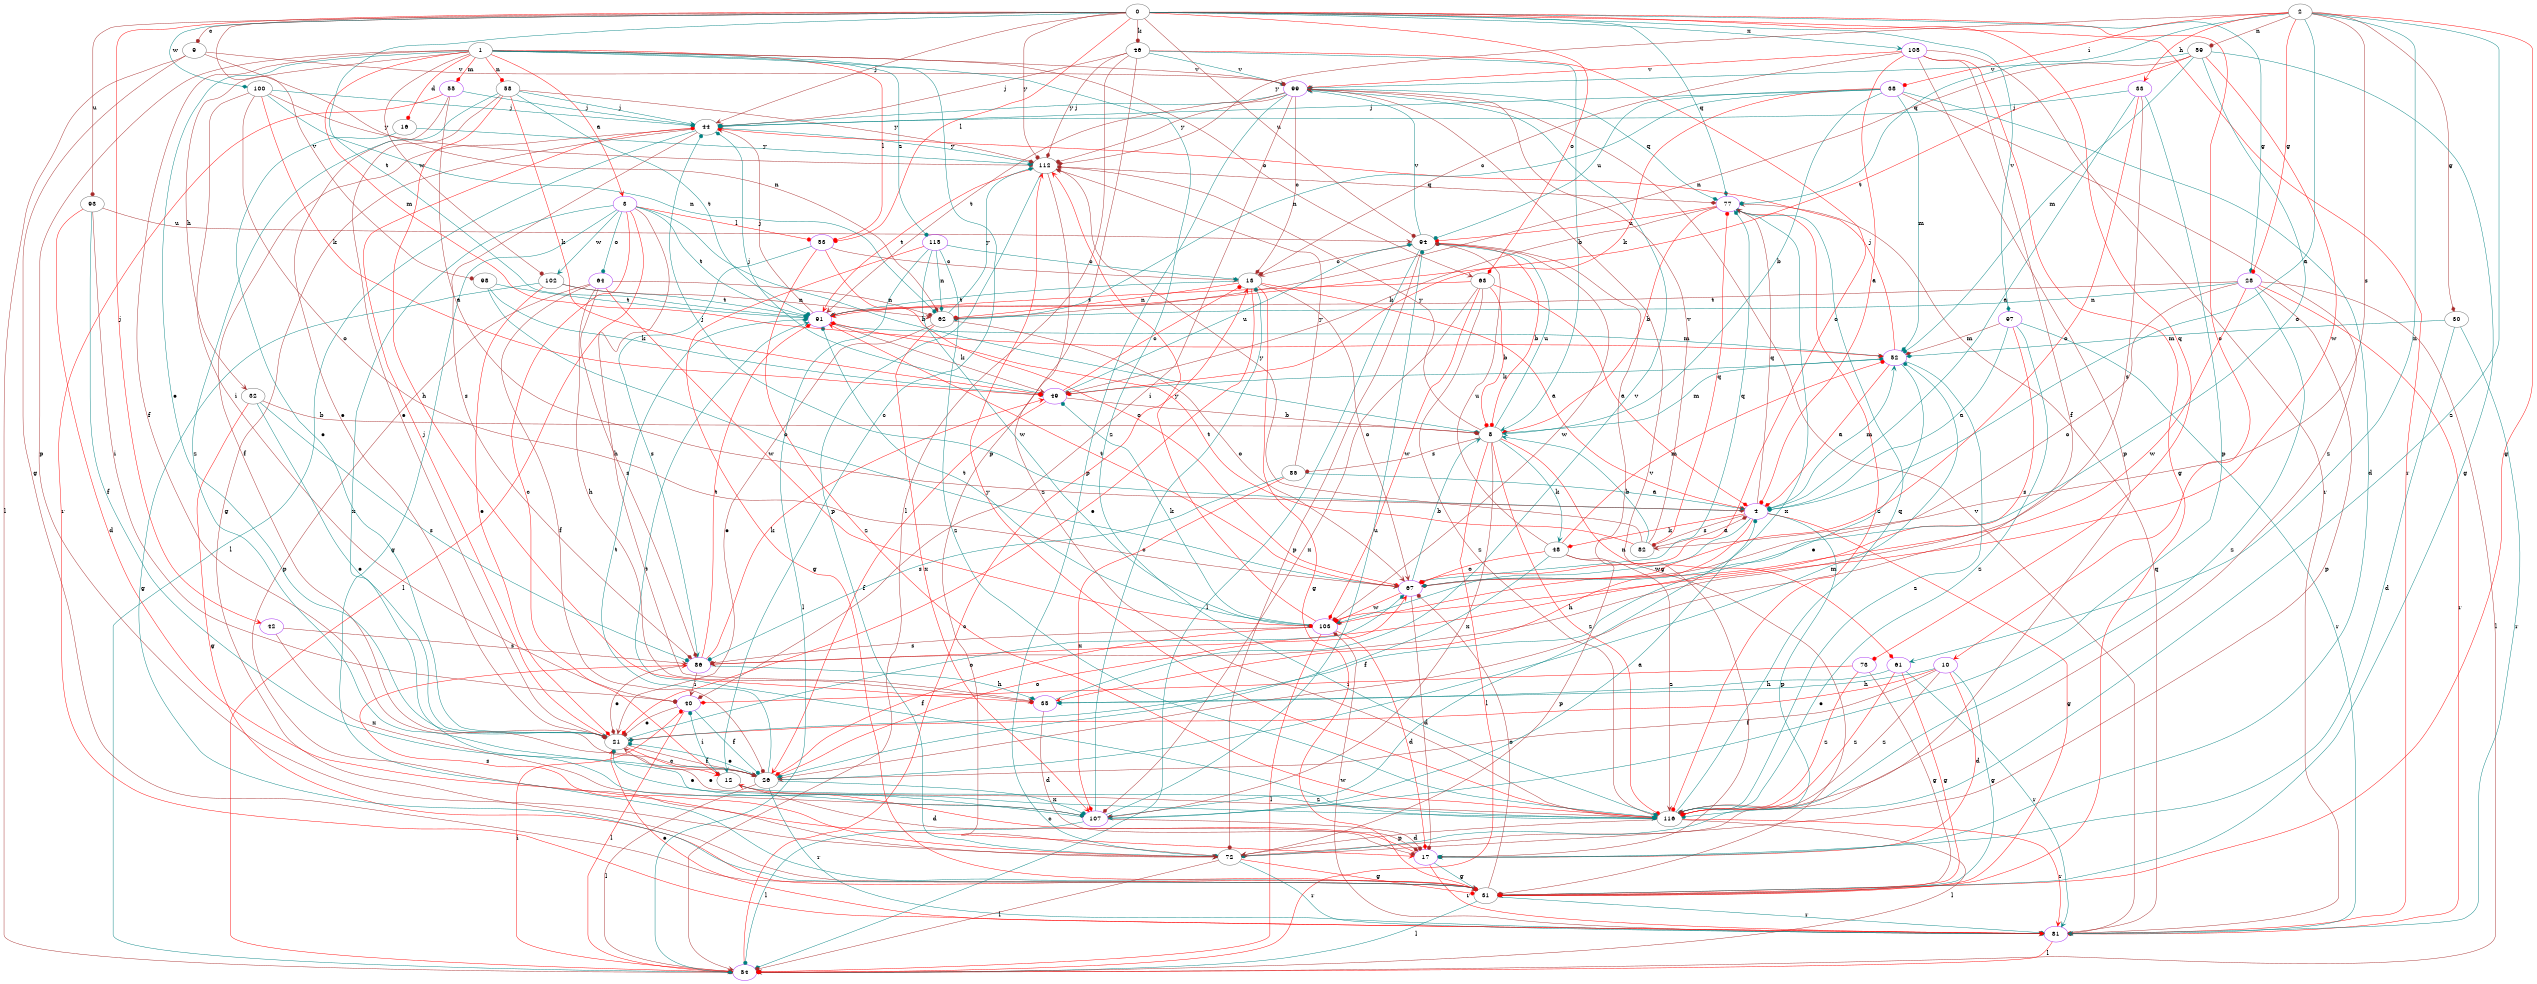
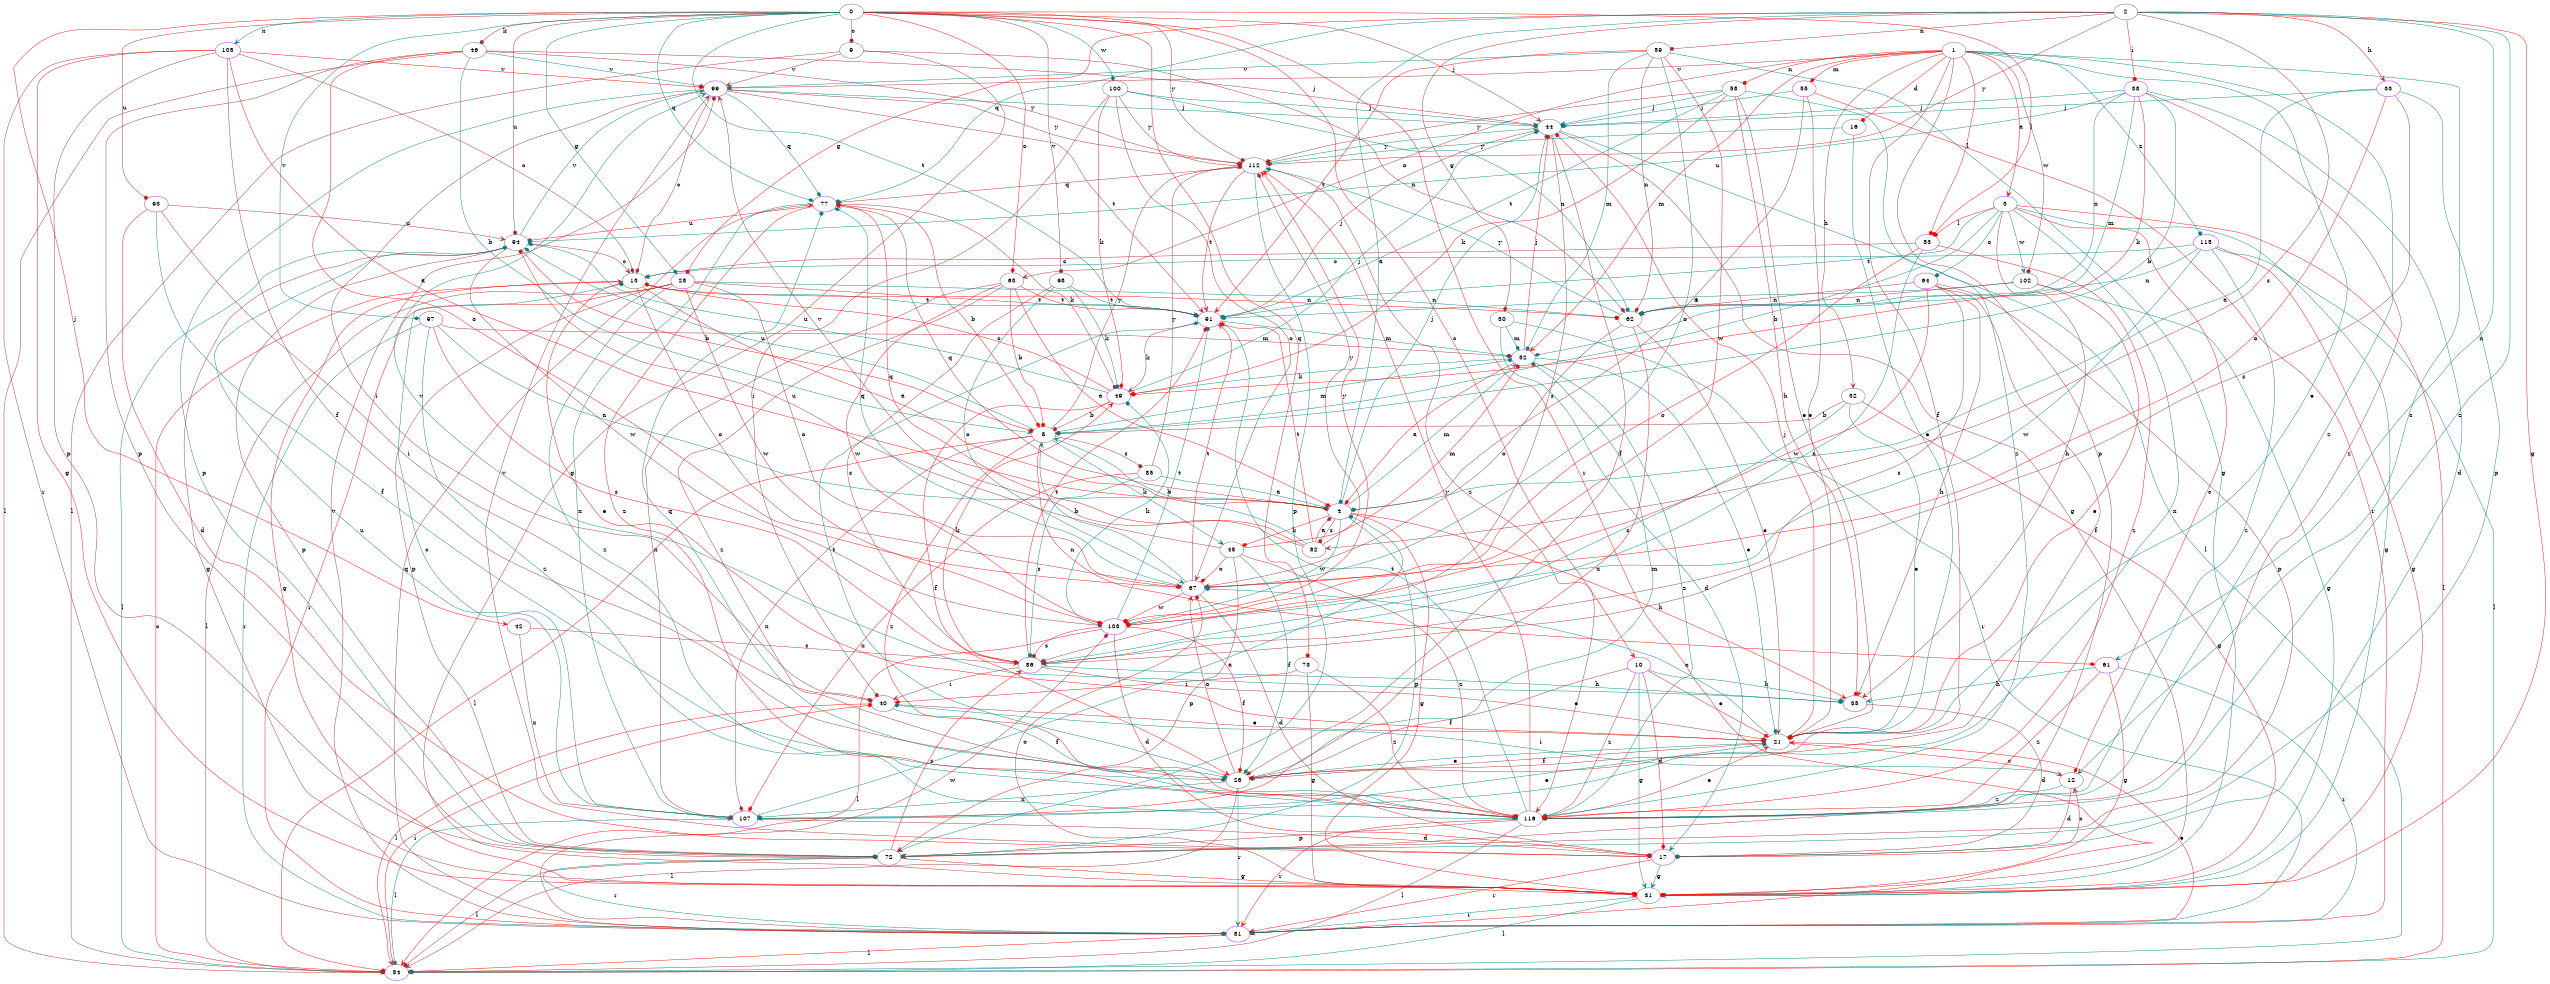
(92, 204) -> (156, 204)
none -> (849, 477)
(1864, 665) -> (1306, 665)
(1900, 700) -> (2043, 832)
